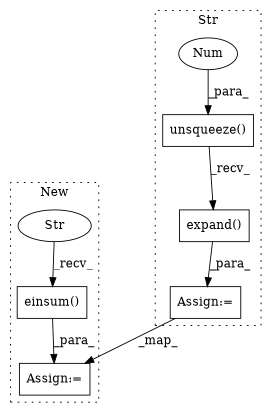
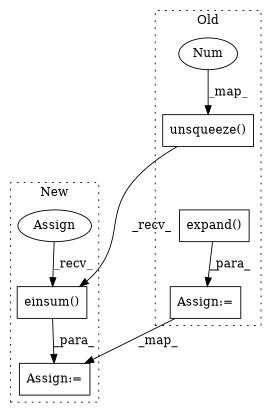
(208, 21) -> (208, 21)
(228, 92) -> (228, 92)
(211, 174) -> (119, 205)
(55, 226) -> (55, 226)
